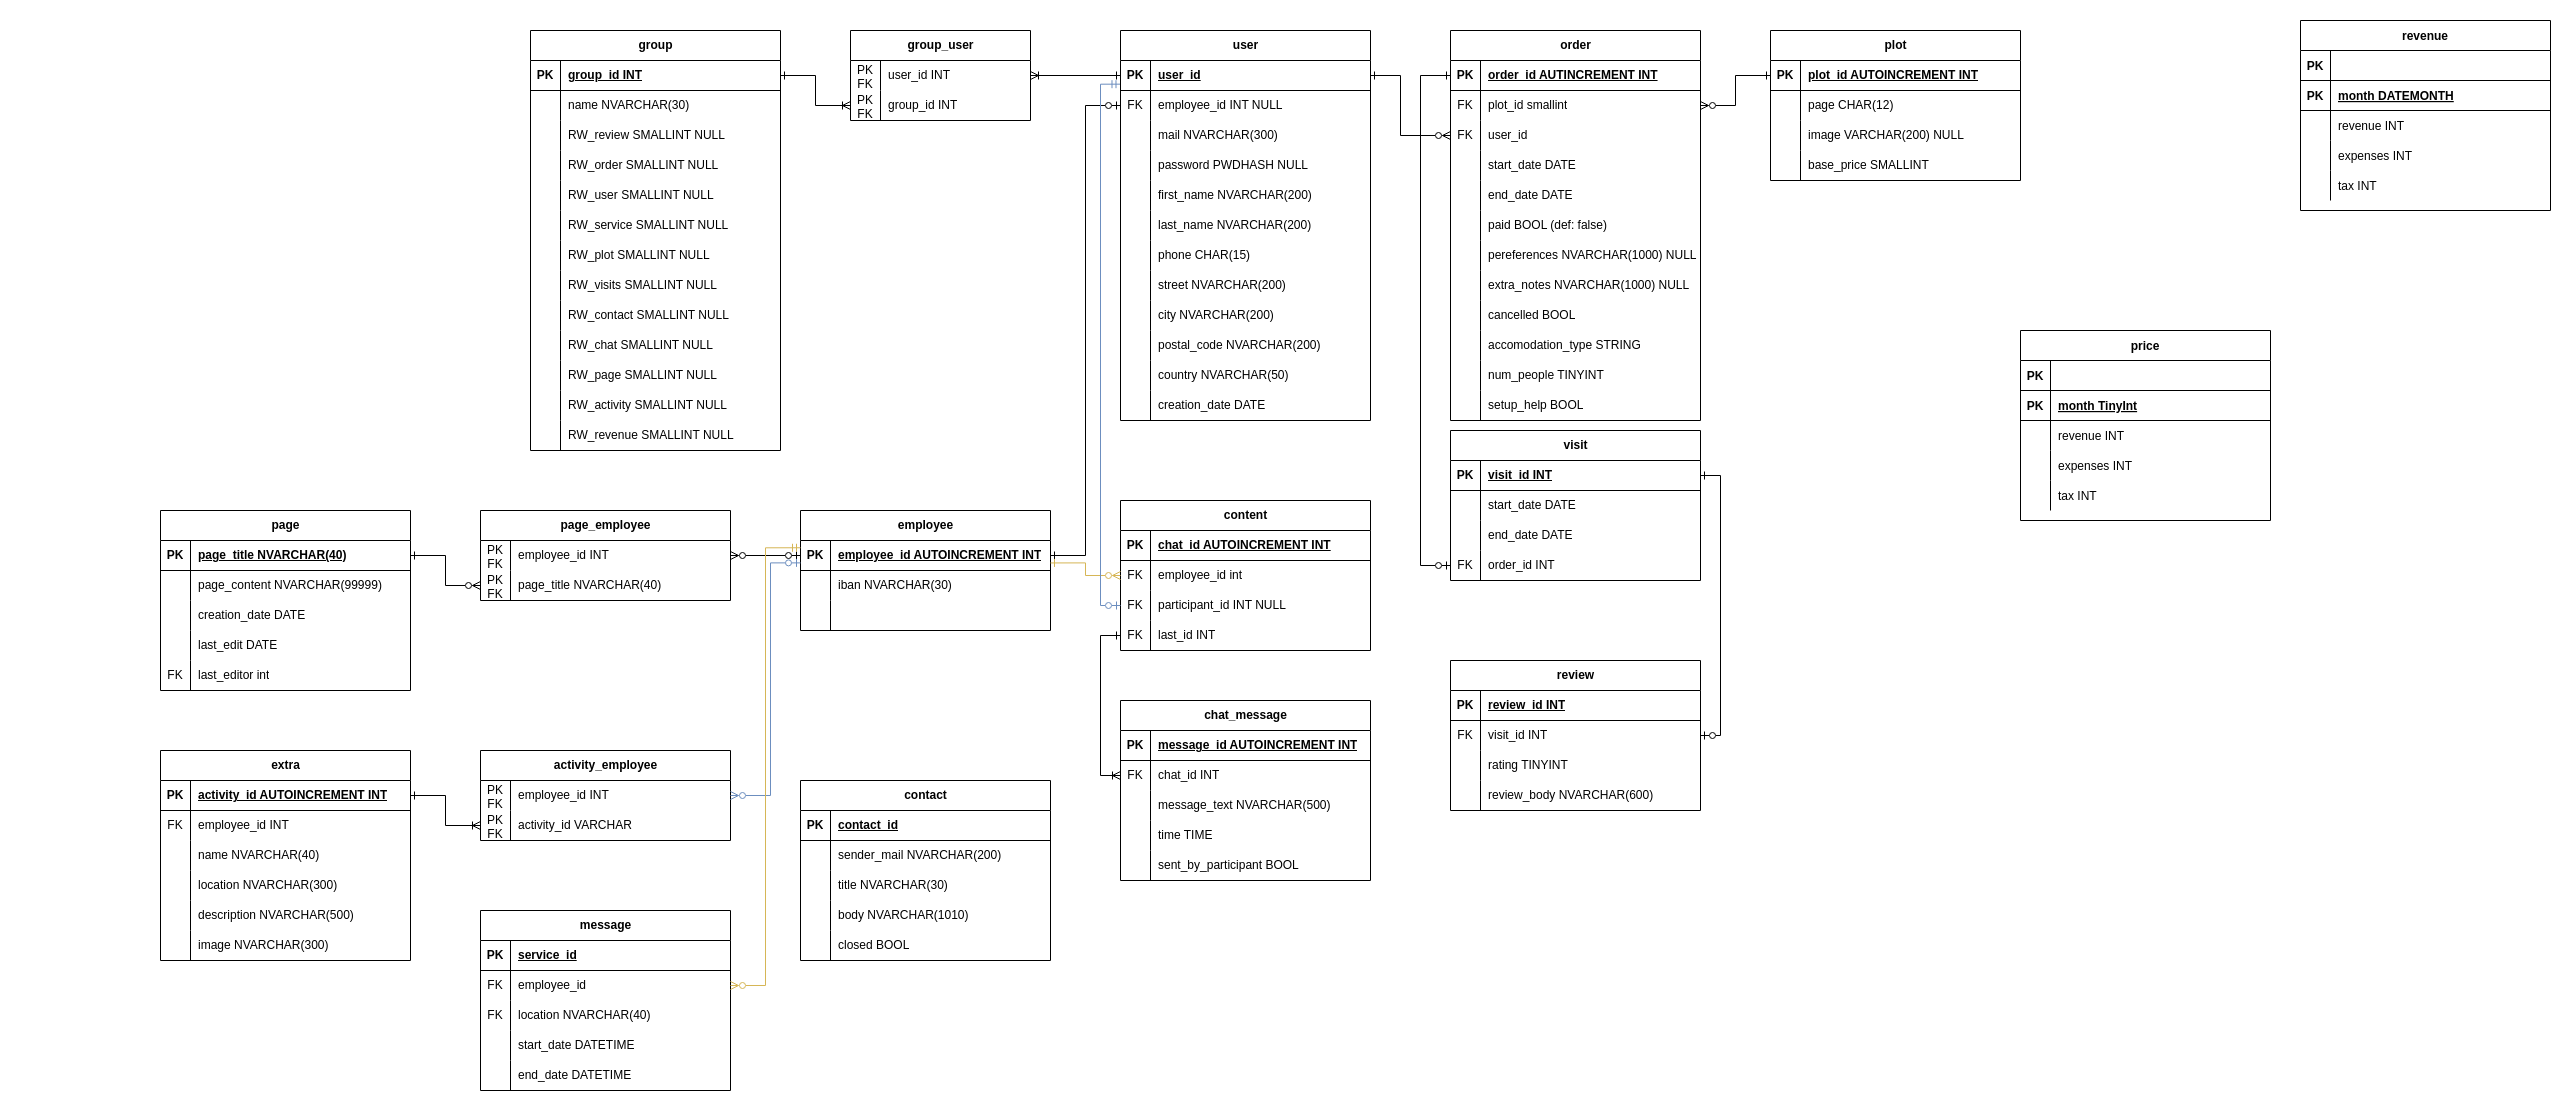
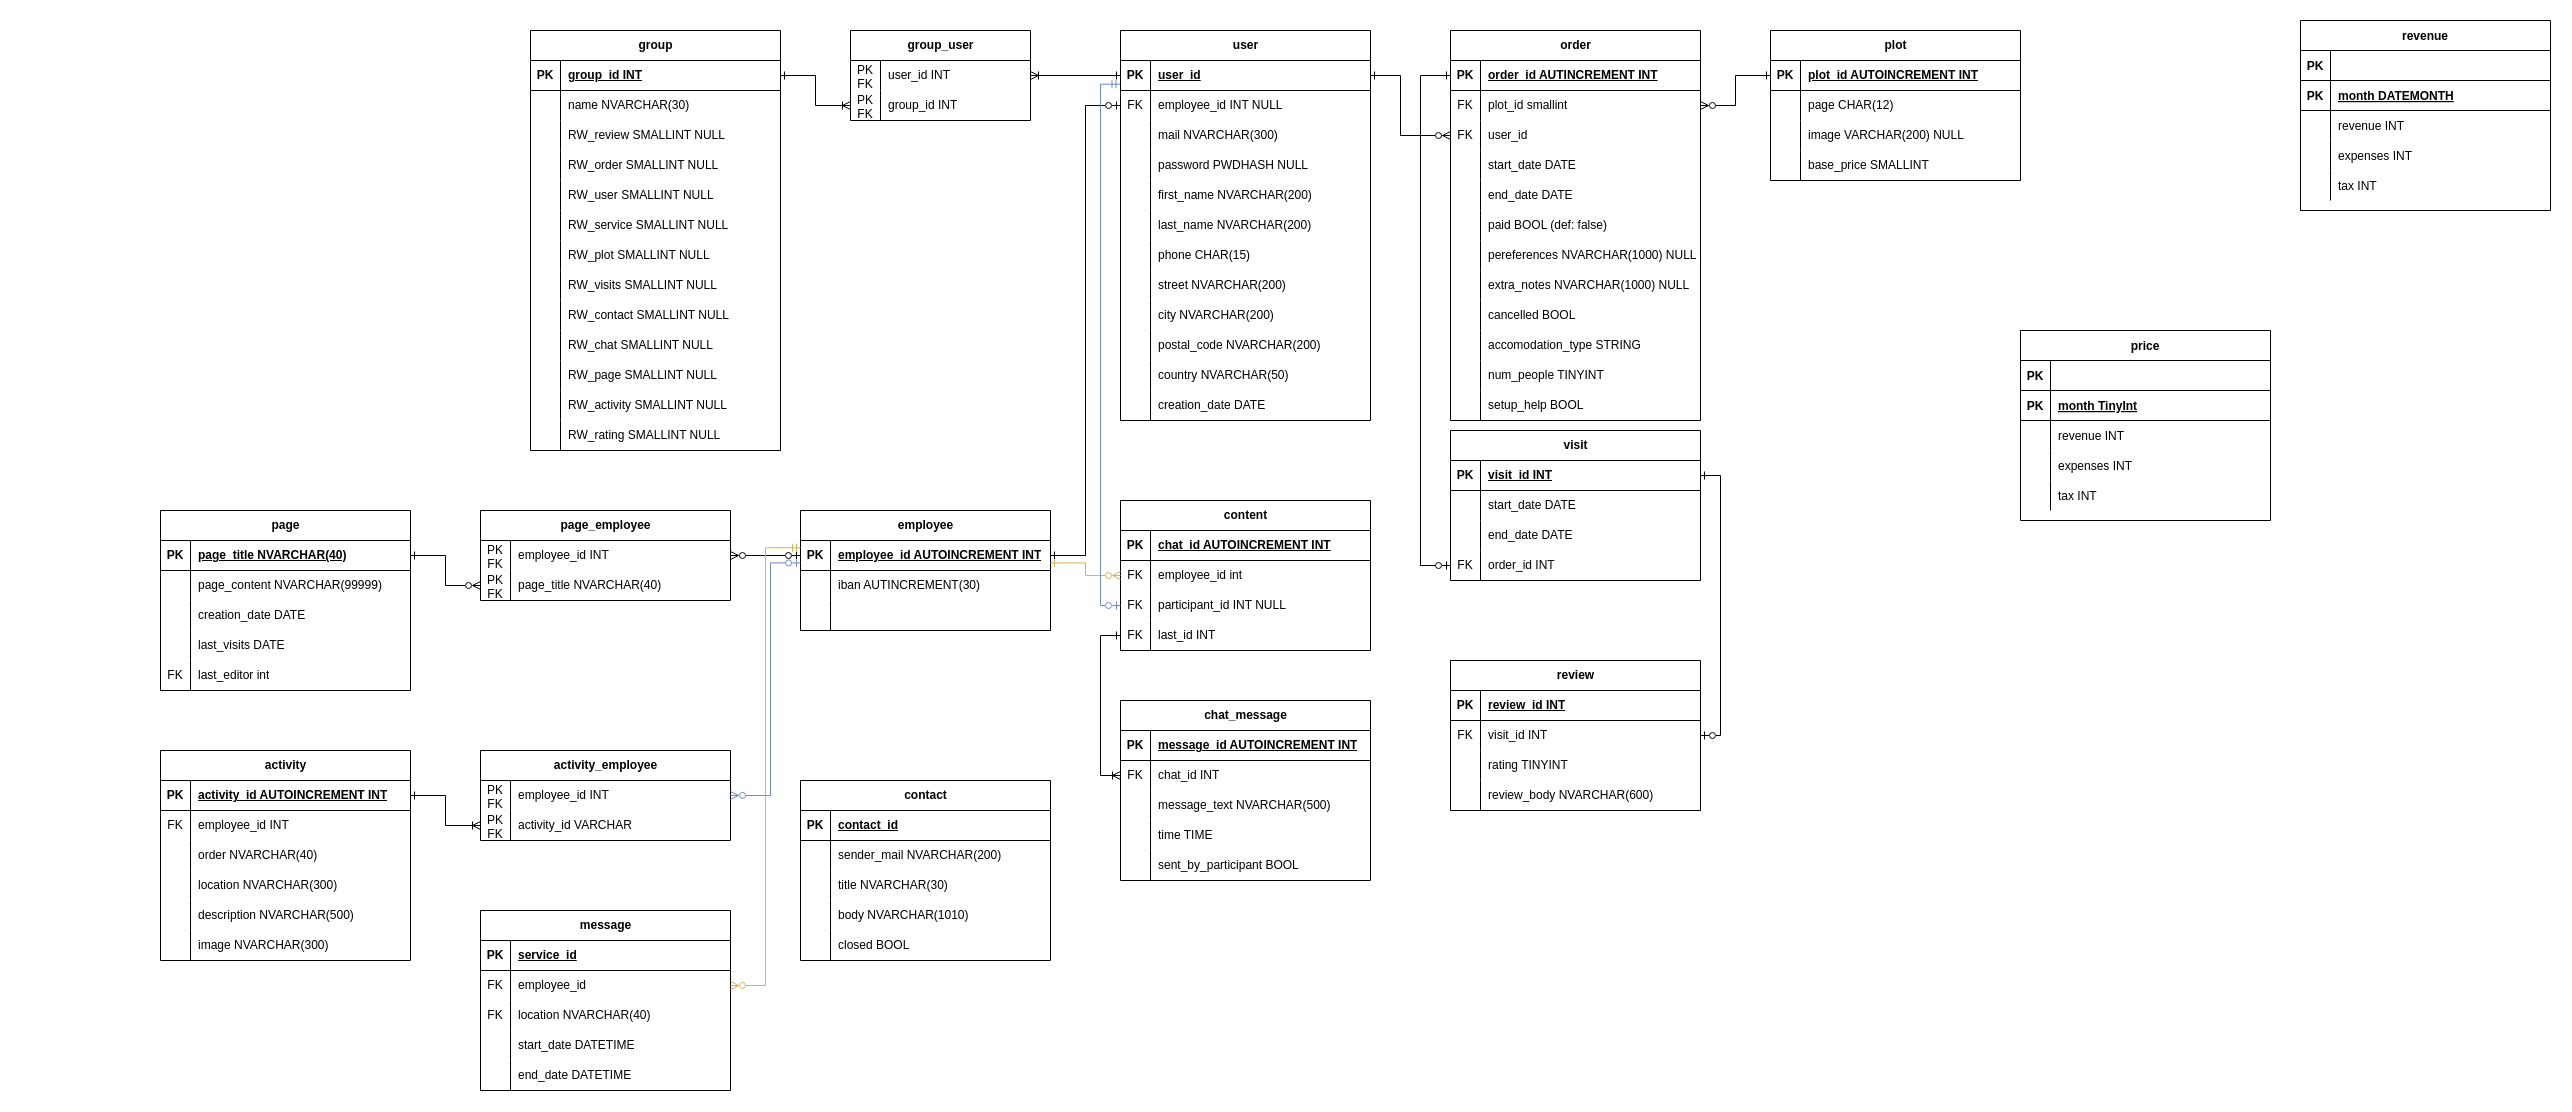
(646, 436) -> (641, 436)
(893, 586) -> (906, 586)
(241, 646) -> (246, 646)
(286, 766) -> (286, 766)
(254, 856) -> (257, 856)
